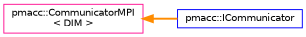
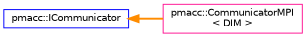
(165, 19) -> (151, 19)
